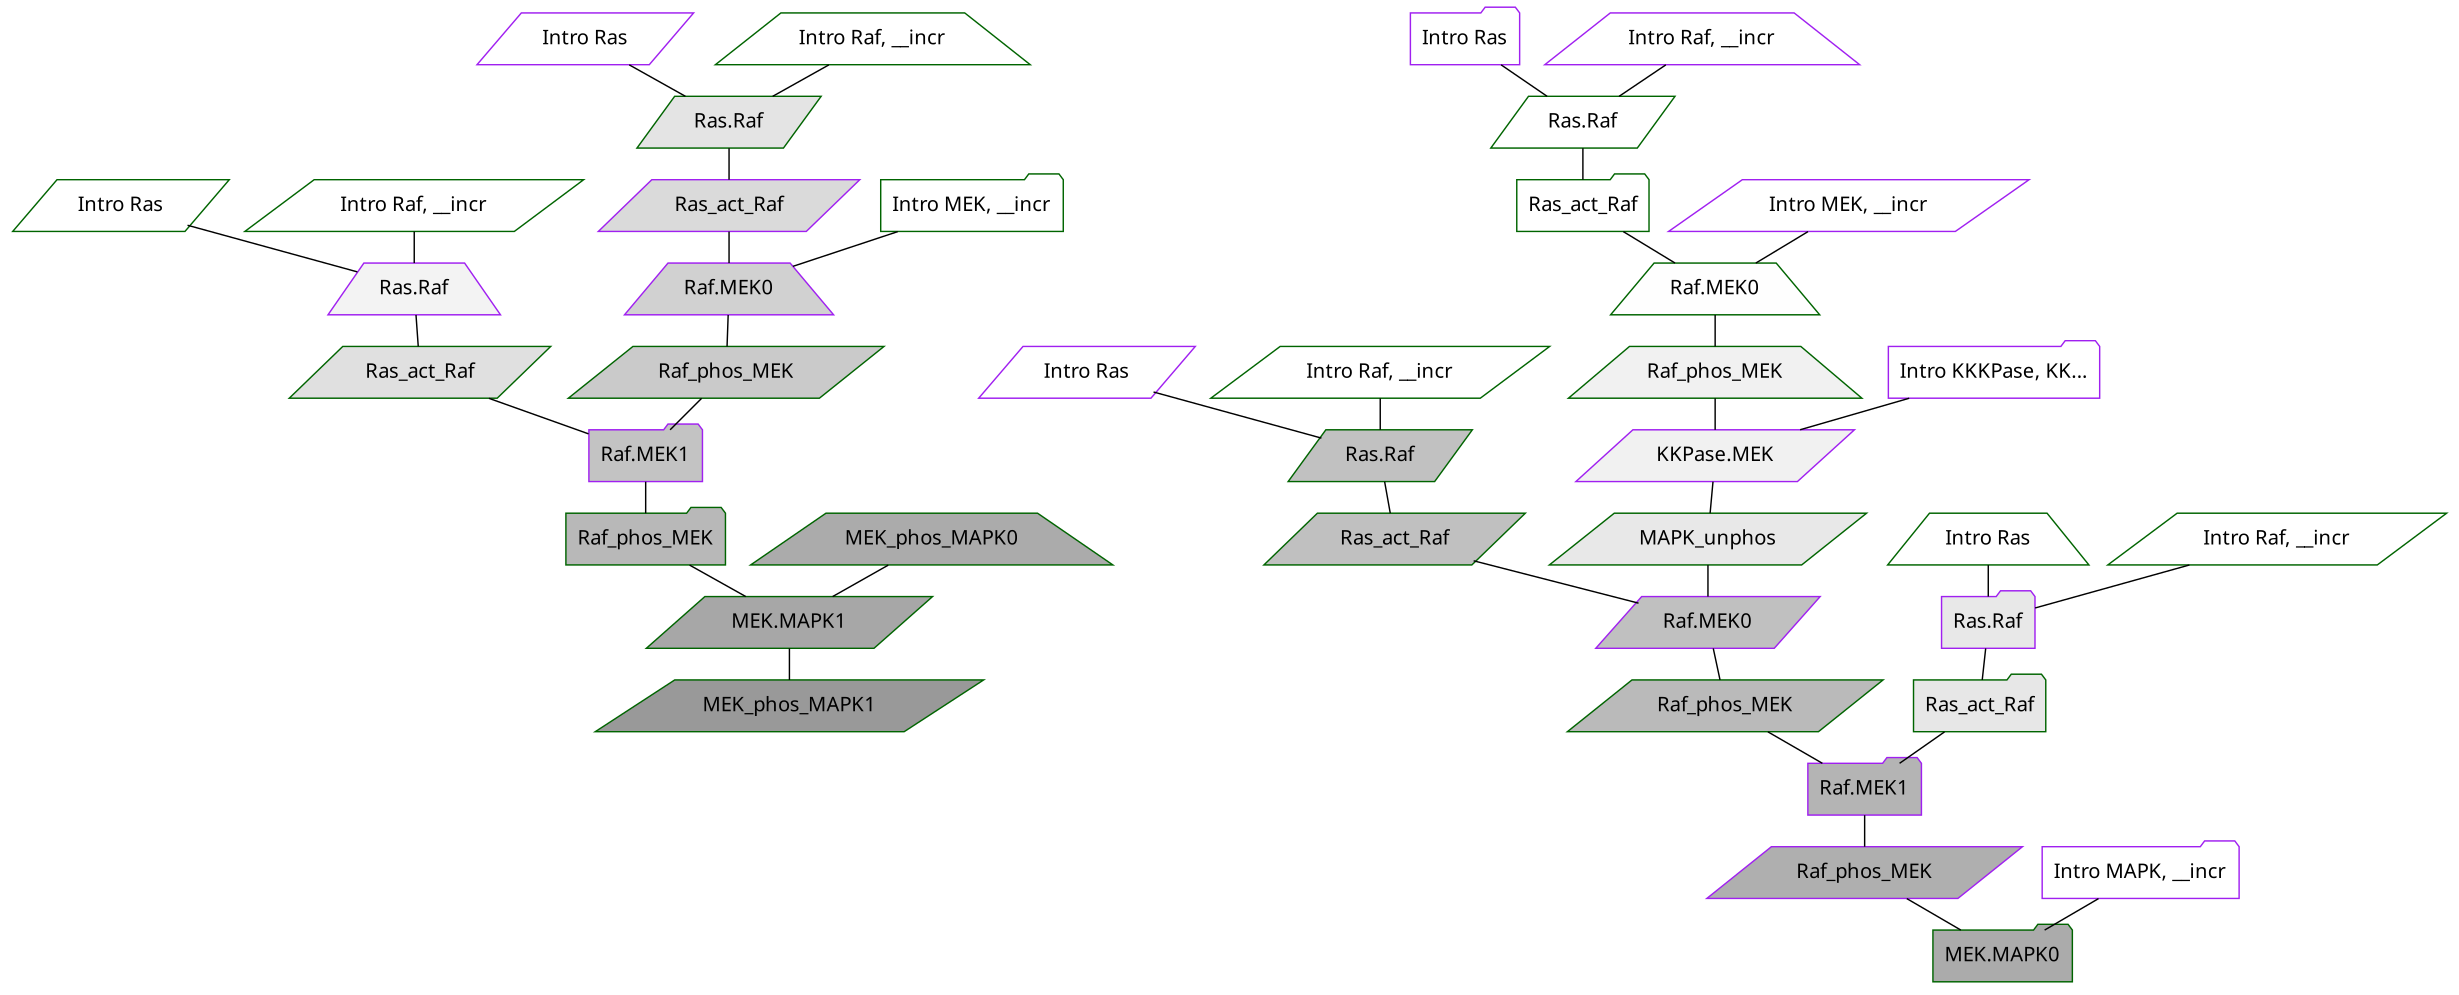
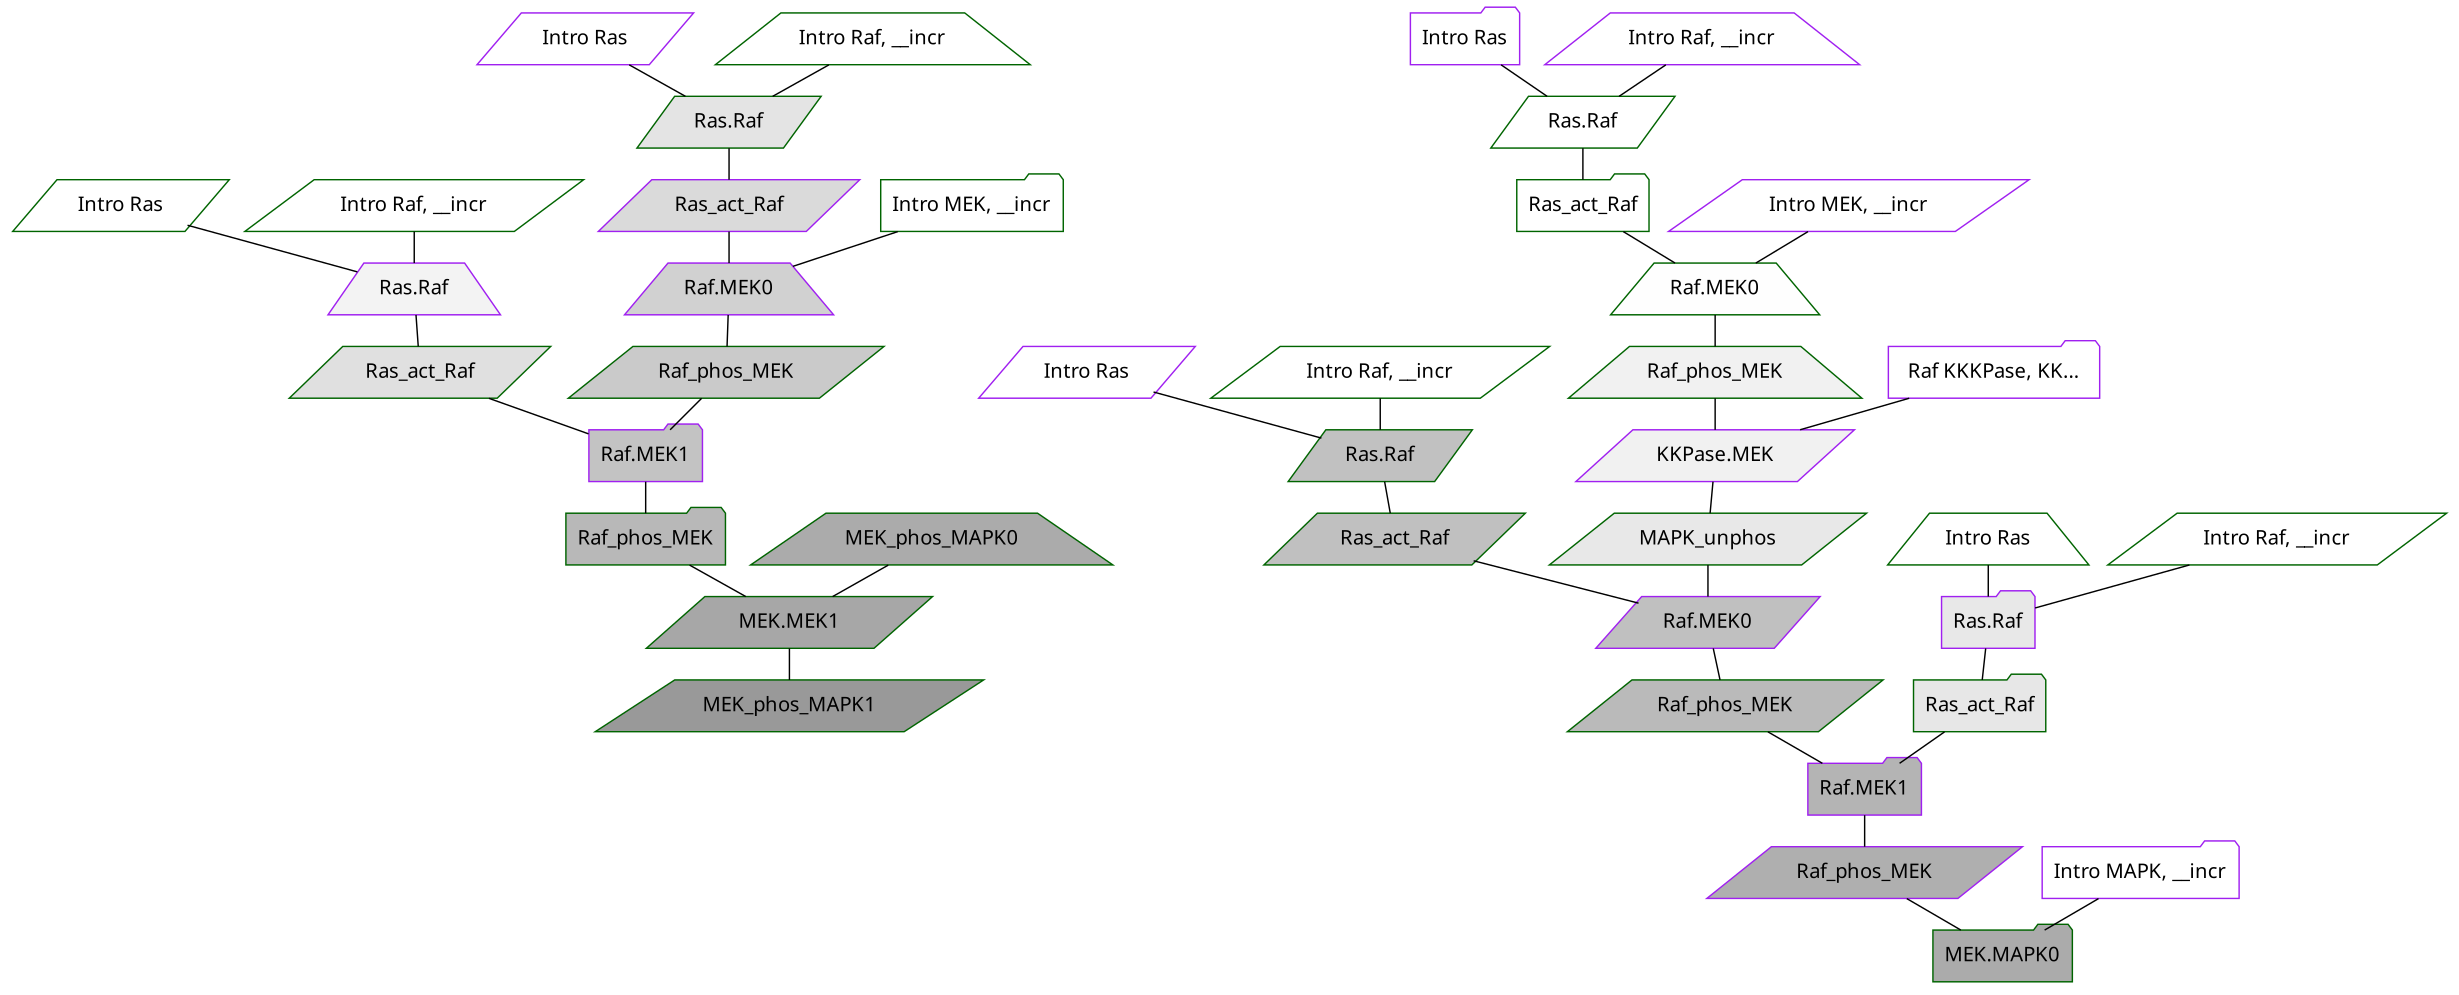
(1994, 372) -> (1994, 372)
(789, 622) -> (789, 622)
